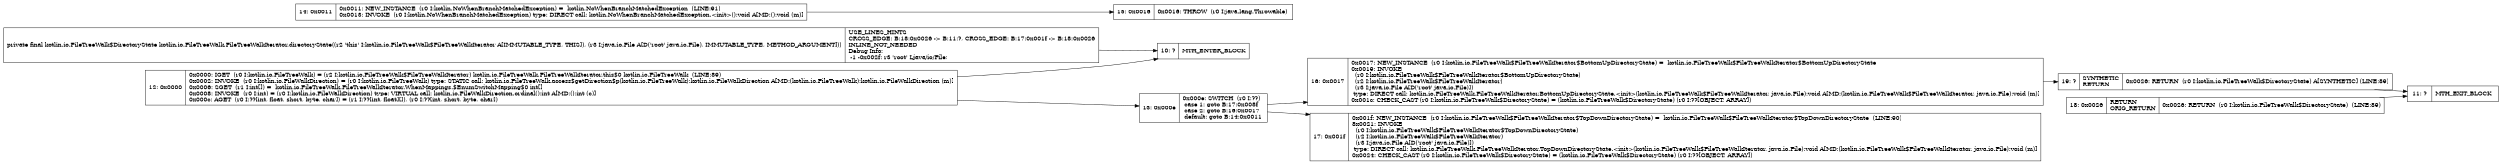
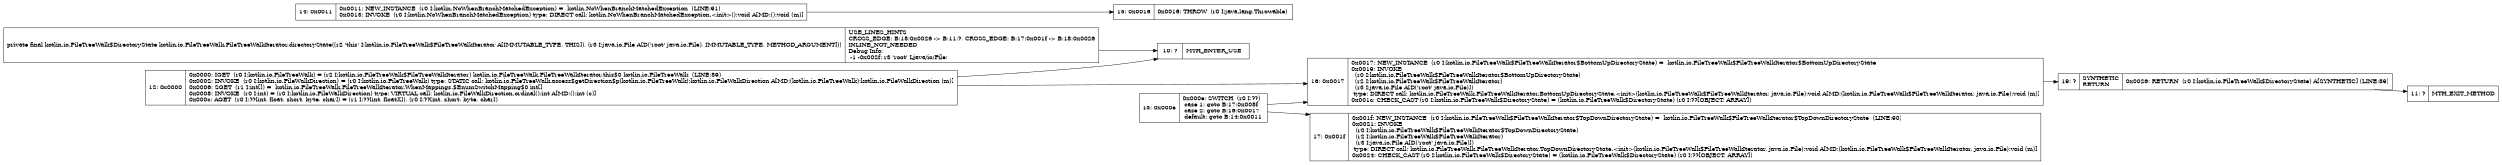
(1214, 51) -> (1214, 51)
(2463, 94) -> (2463, 94)
(1046, 103) -> (1130, 85)
(2225, 105) -> none
(1379, 124) -> (1379, 124)
